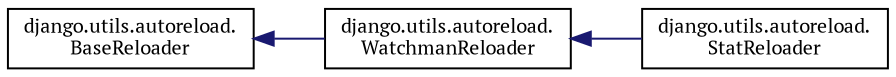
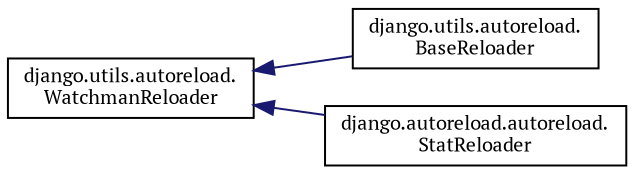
(299, 39) -> (313, 62)
(765, 39) -> (476, 136)
